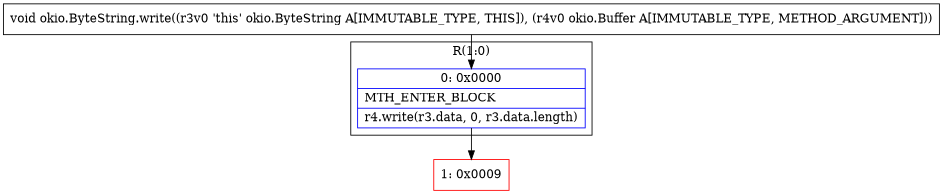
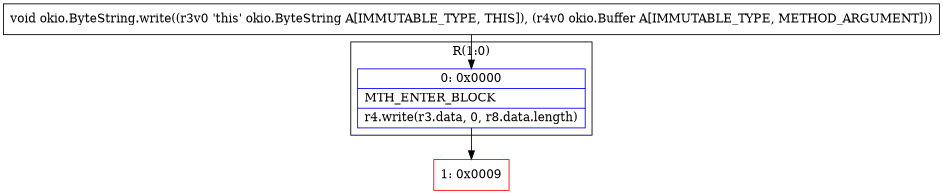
(471, 118) -> (471, 118)
